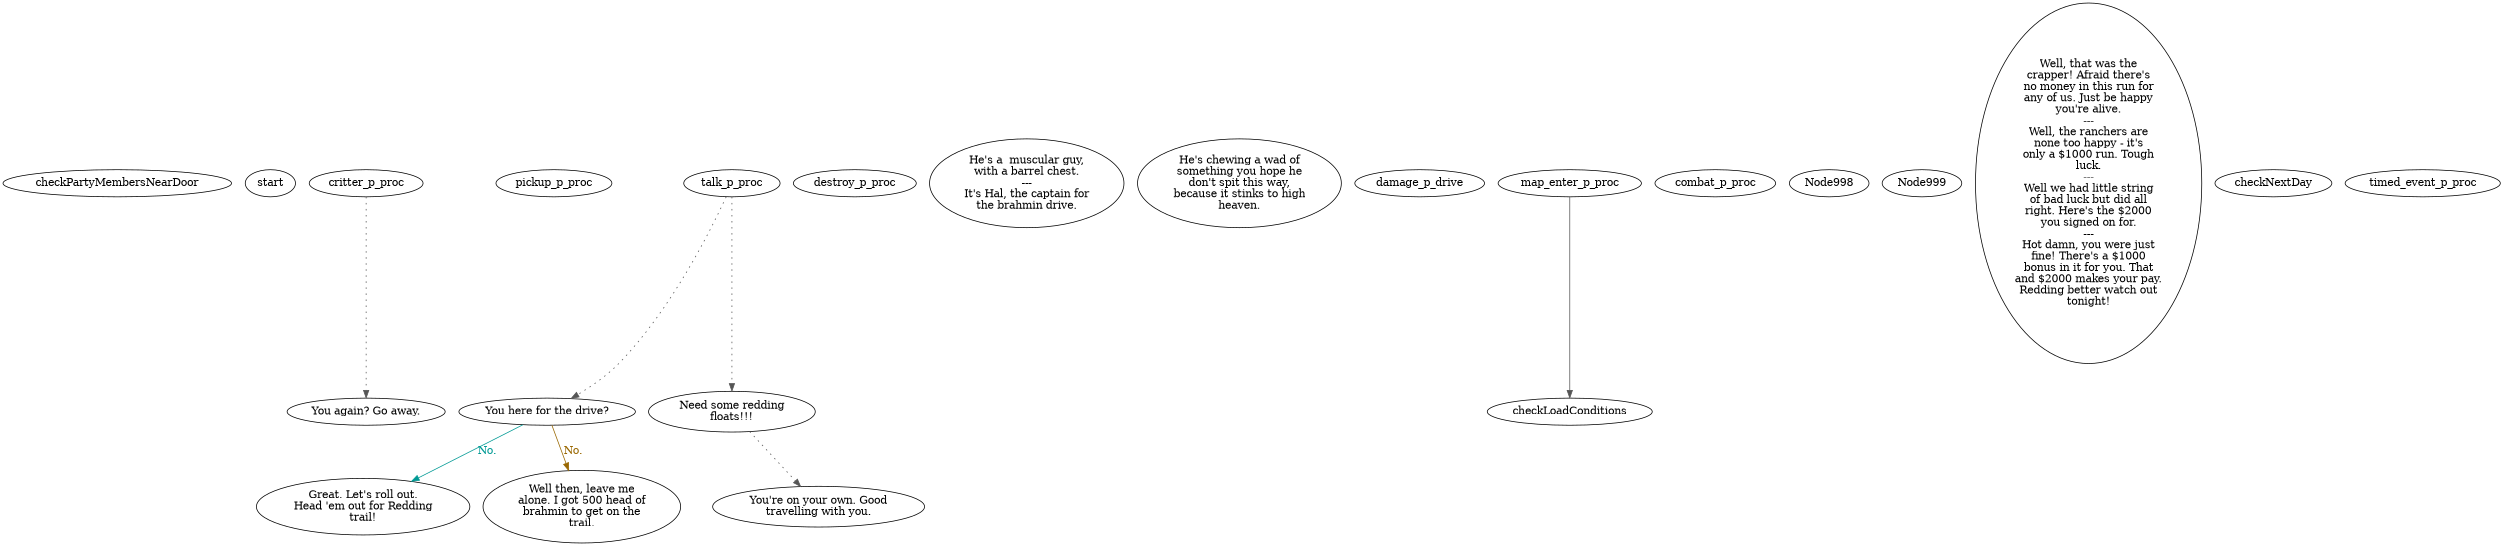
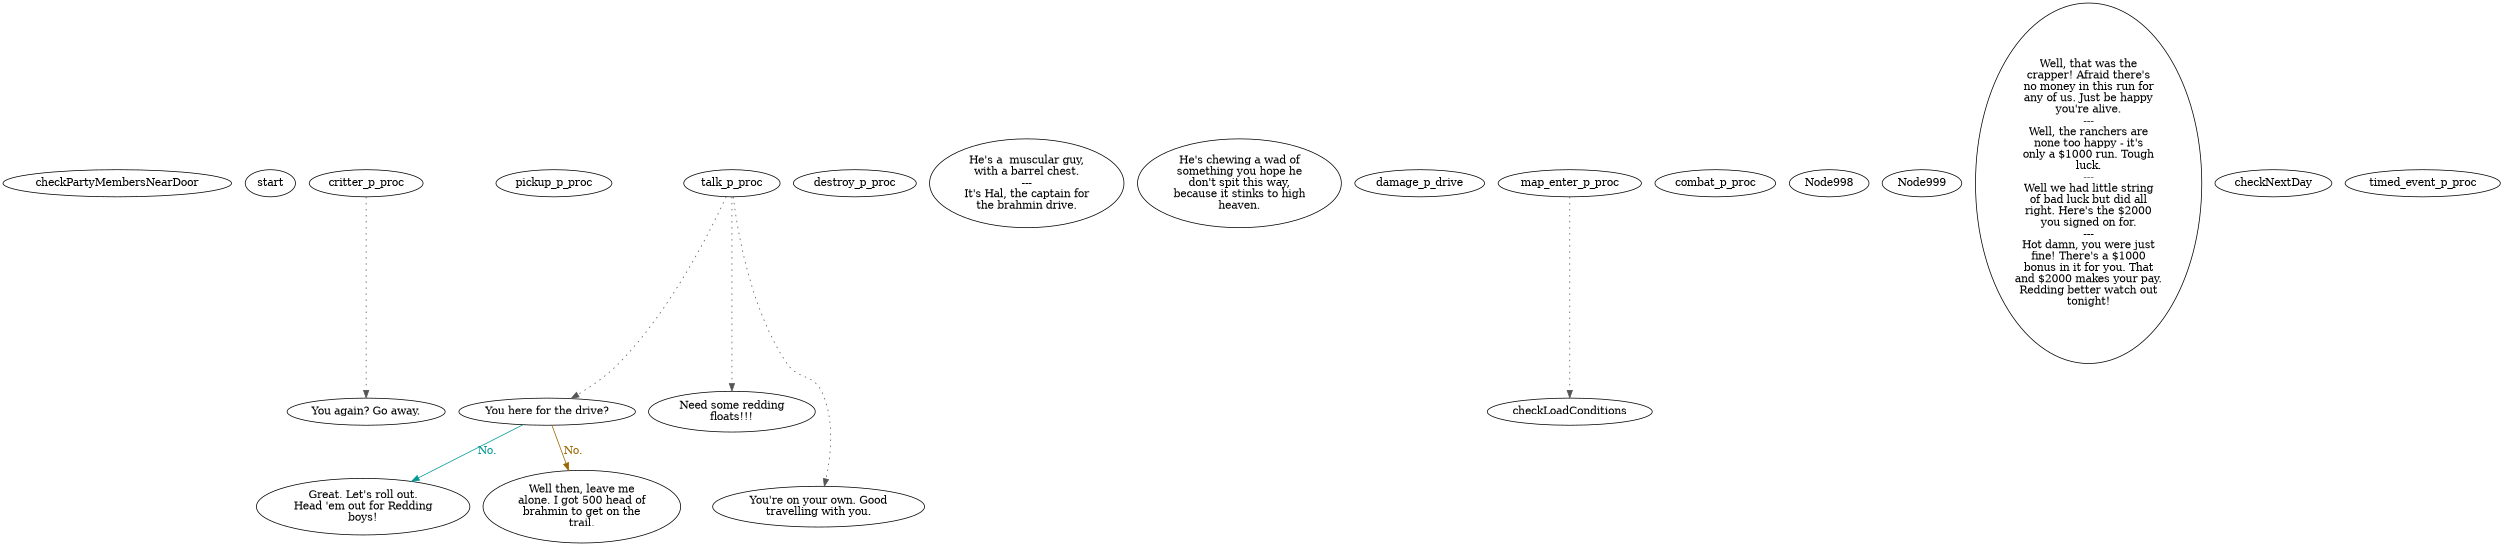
(1570, 294) -> (1570, 294)
(773, 456) -> (776, 345)
(363, 507) -> (363, 507)
